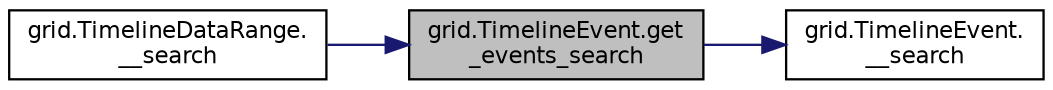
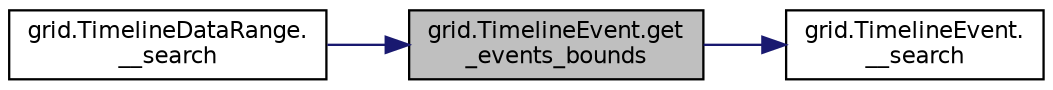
(556, 45) -> (556, 45)
